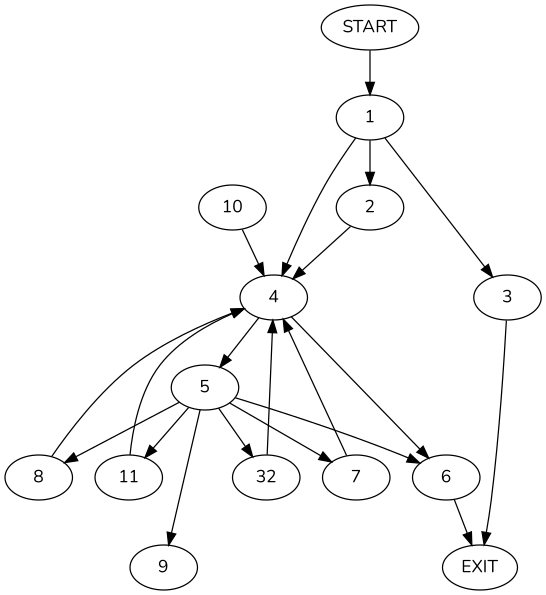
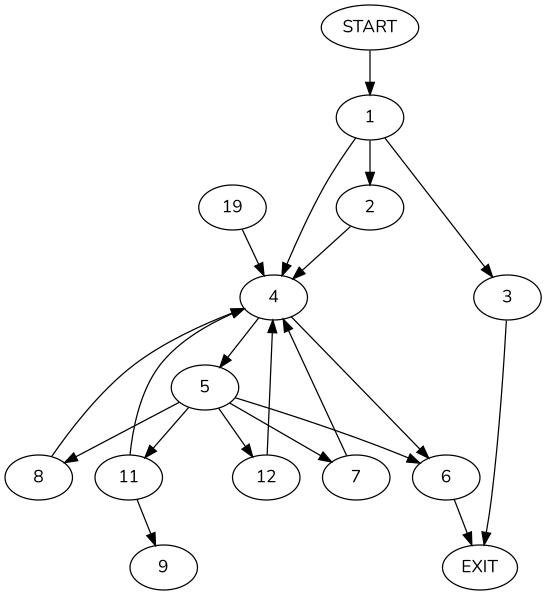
(232, 208) -> (232, 208)
(186, 471) -> (144, 517)
(266, 478) -> (266, 478)
